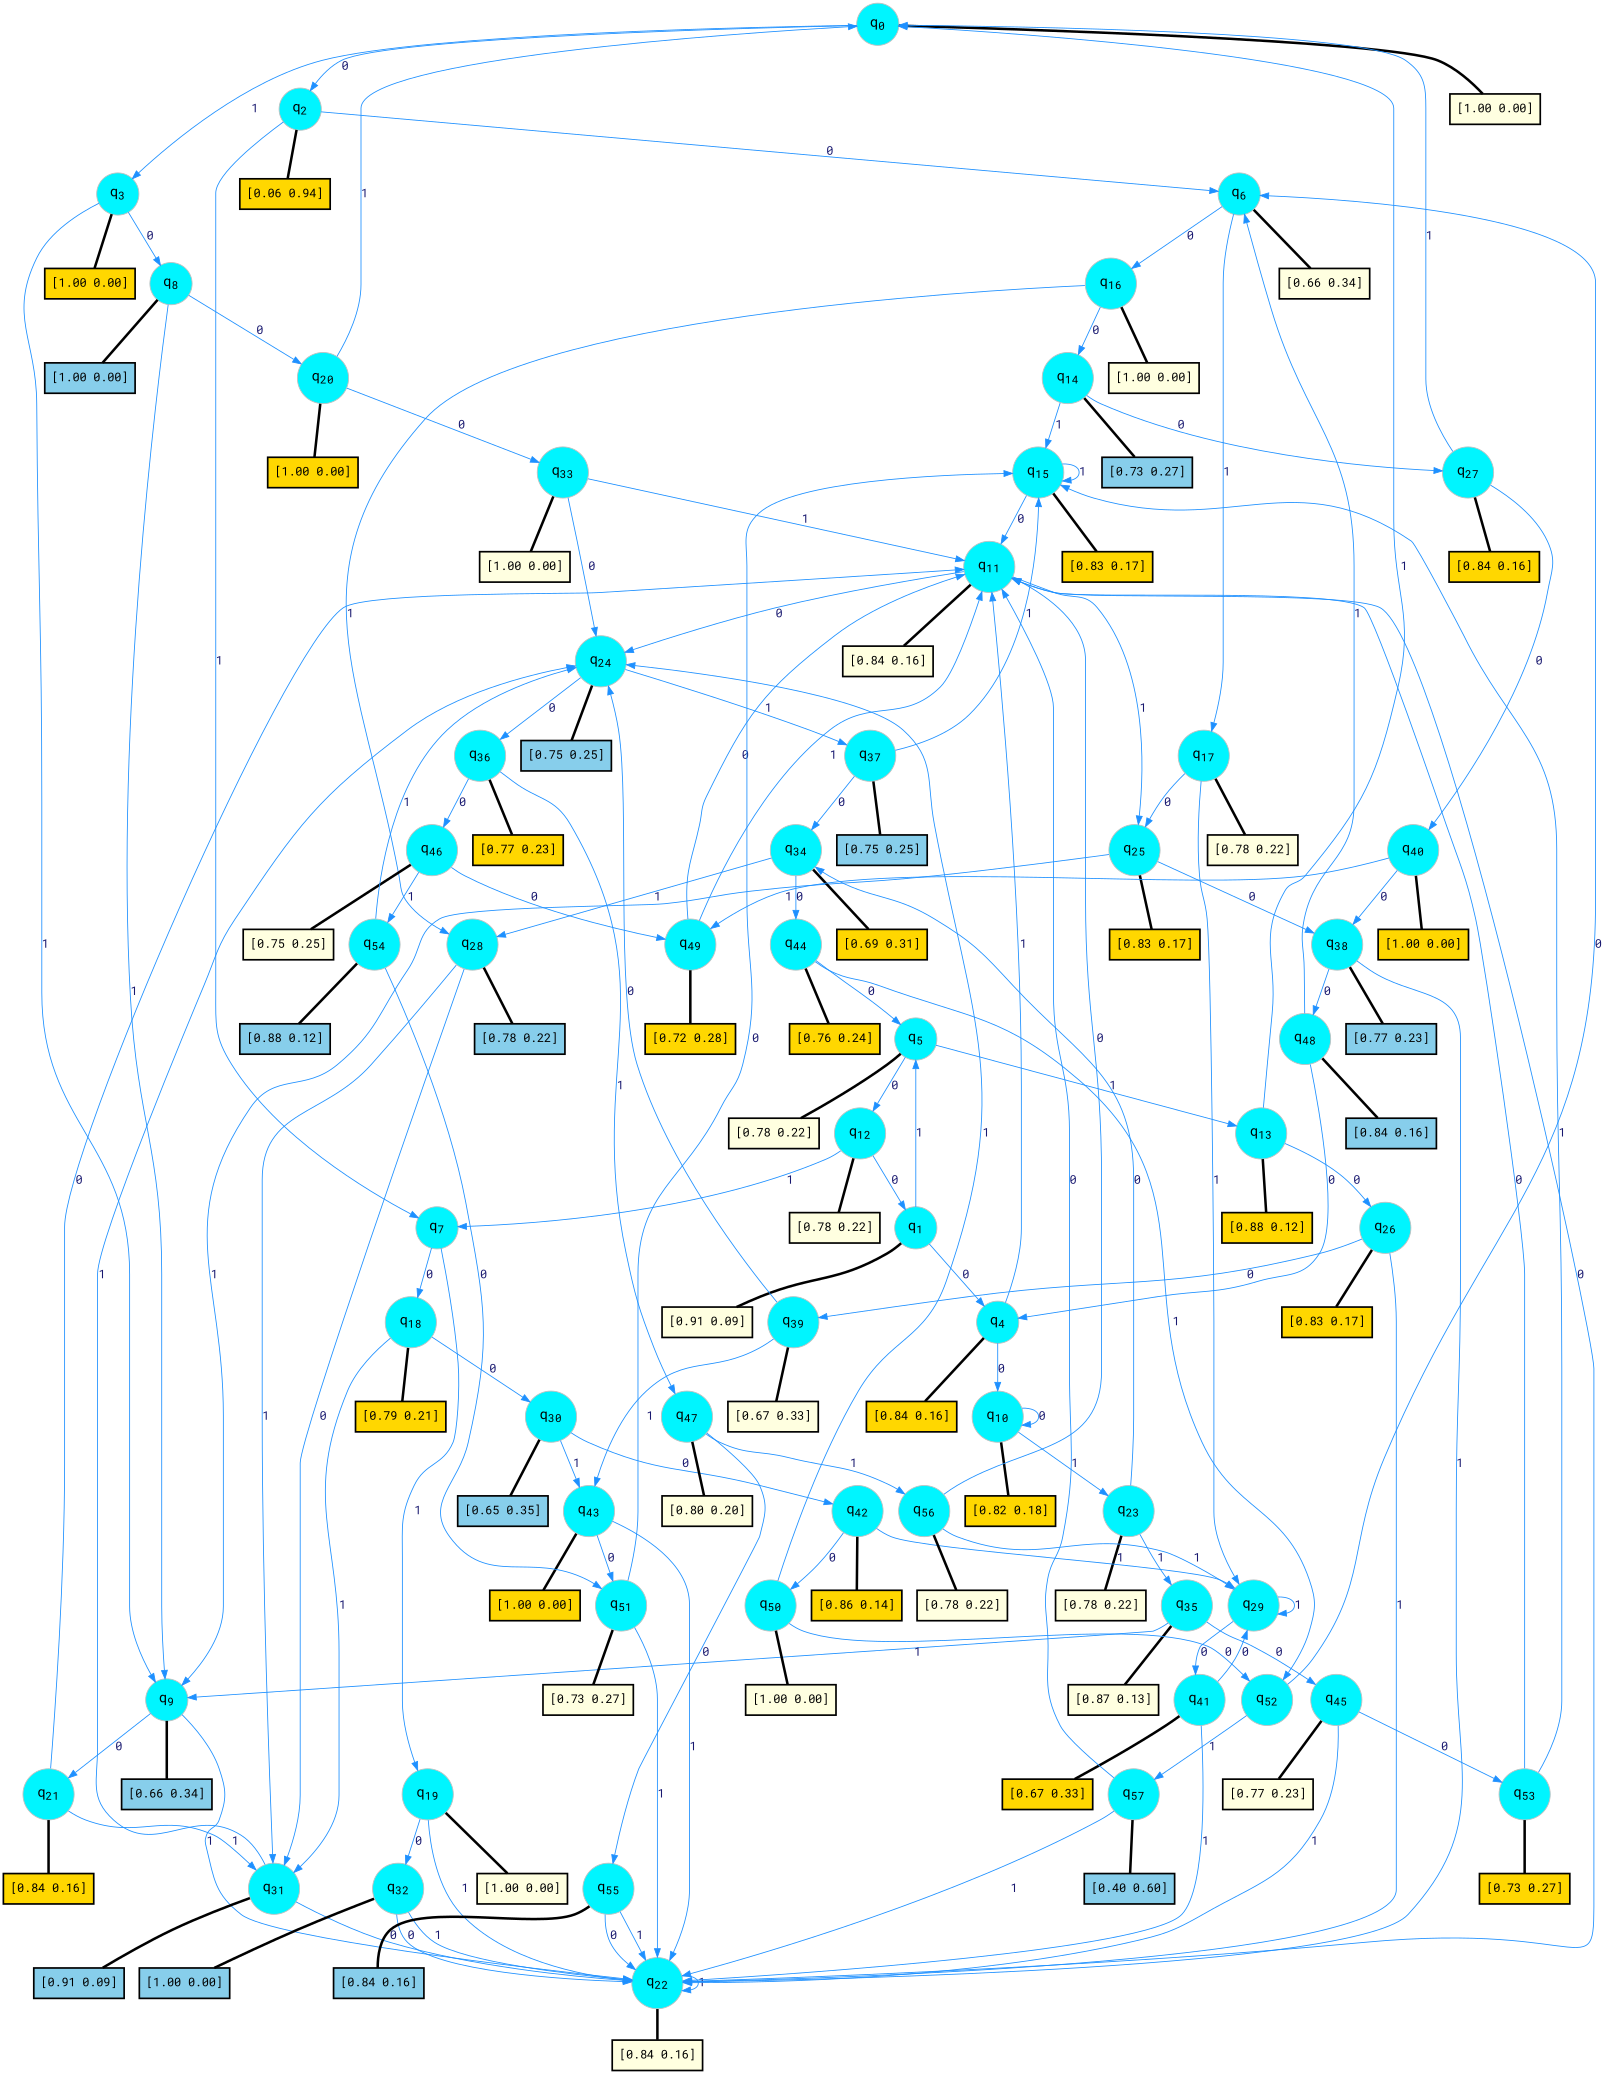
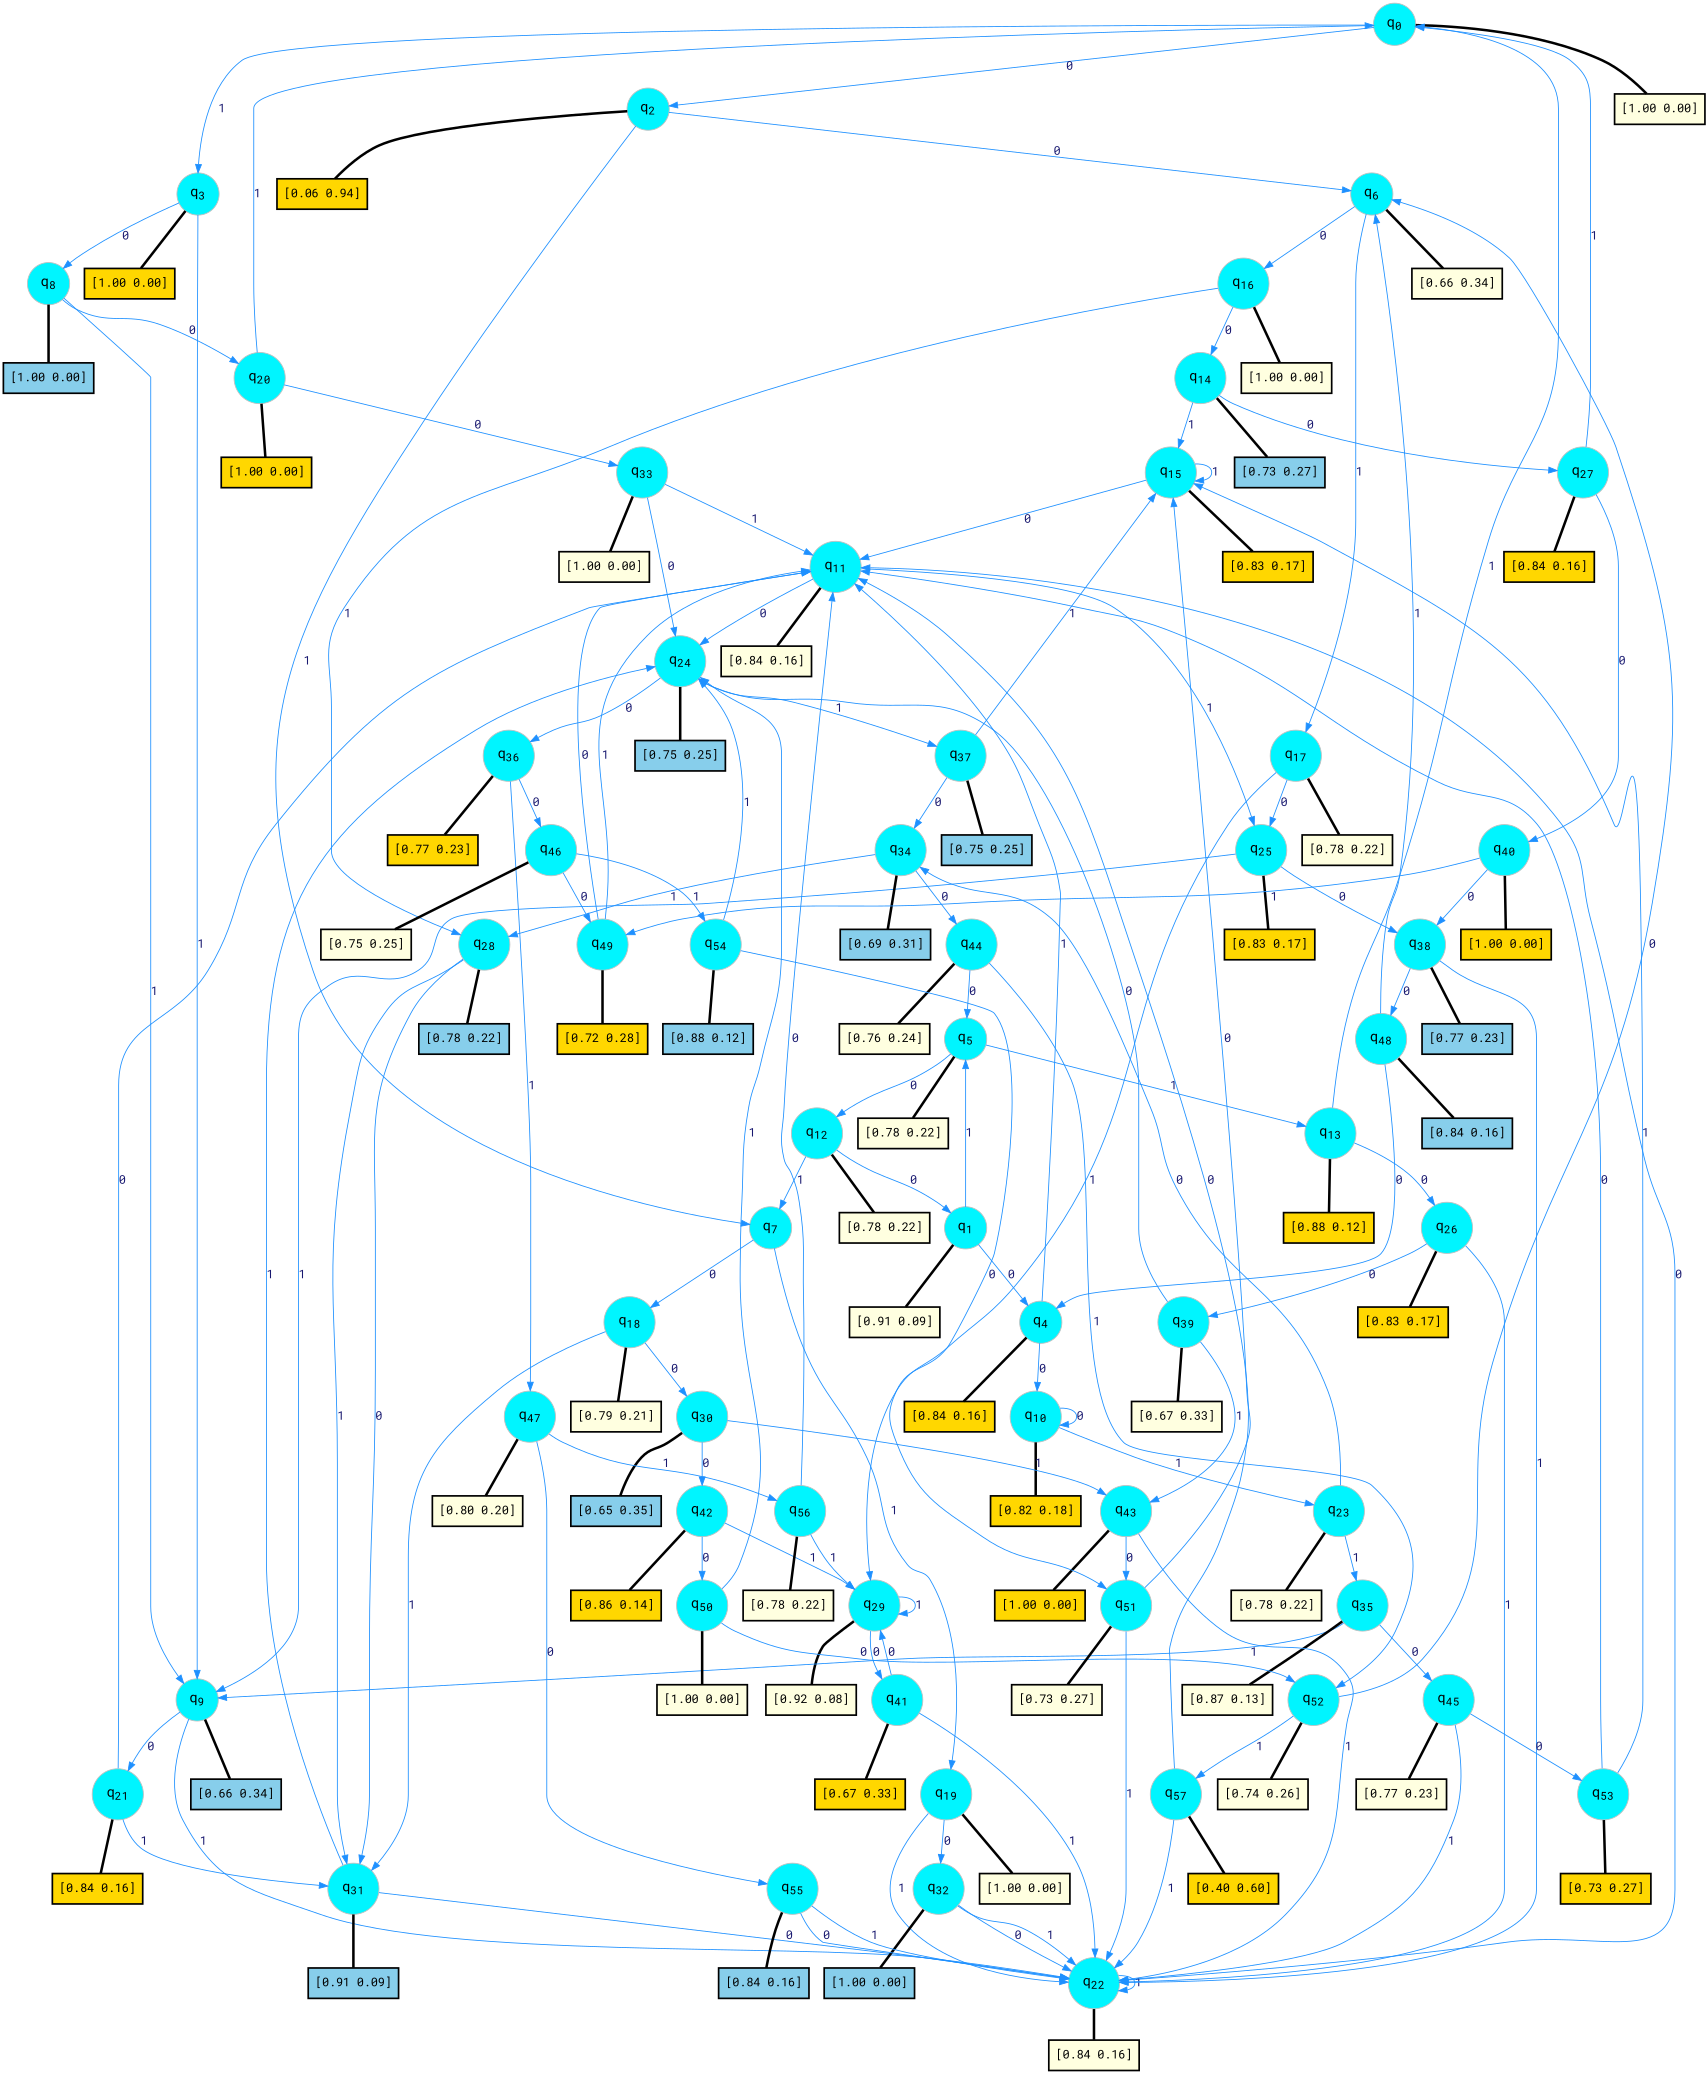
(882, 945) -> (885, 945)
(835, 1039) -> (885, 1039)
(401, 1417) -> (616, 1417)
none -> (811, 1700)
none -> (1263, 1794)
(1129, 1889) -> (1233, 1889)
